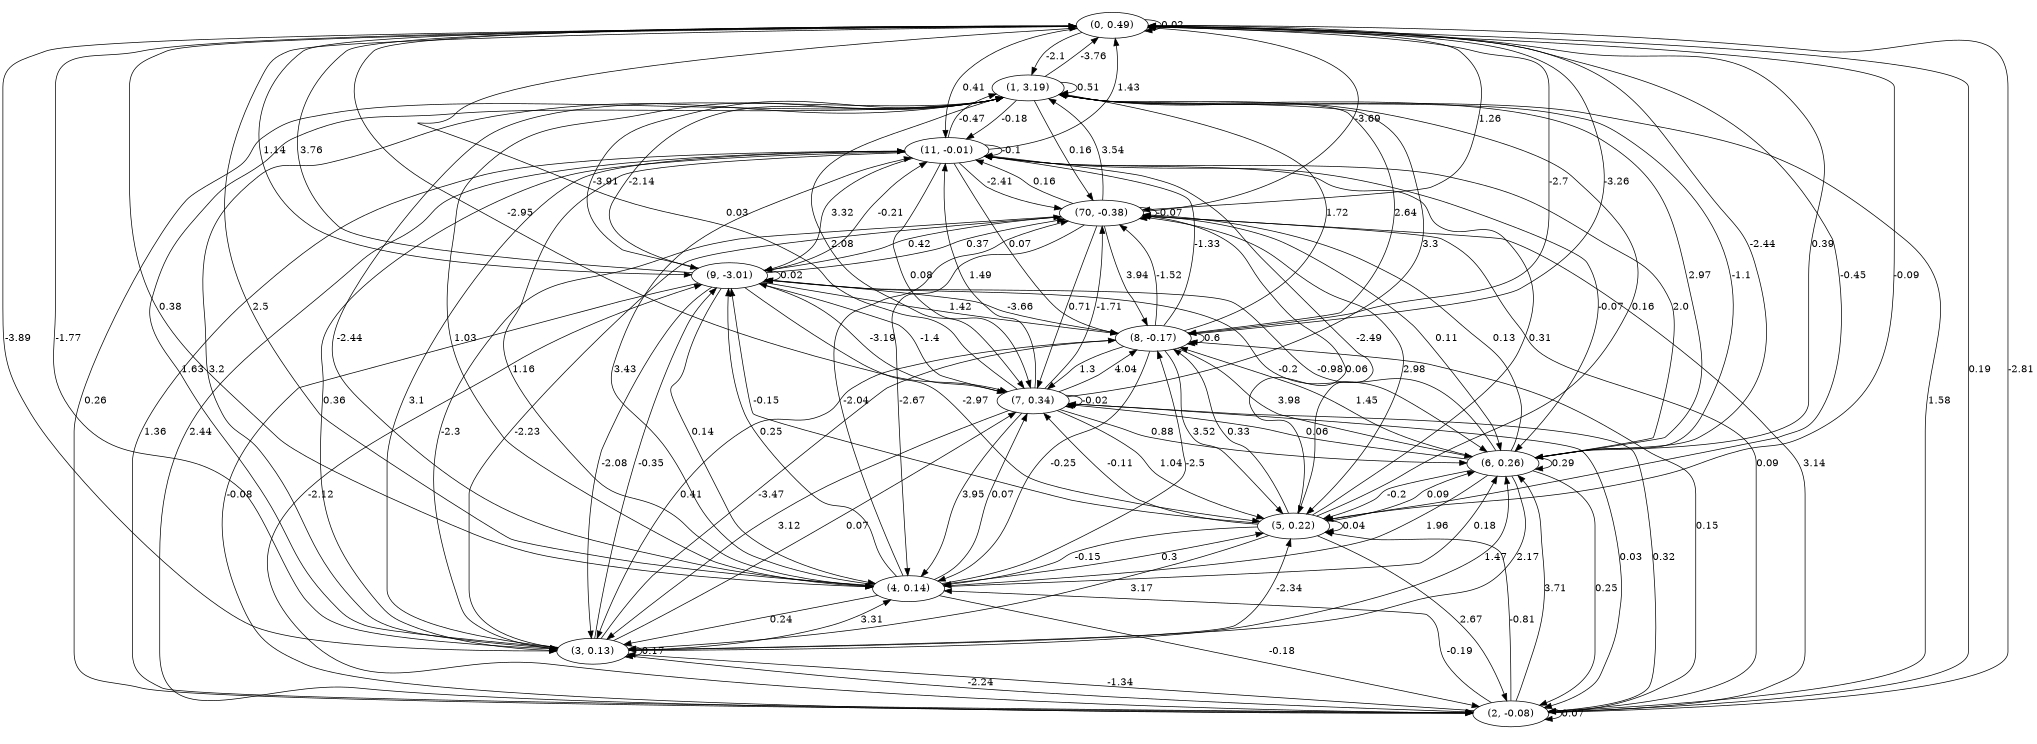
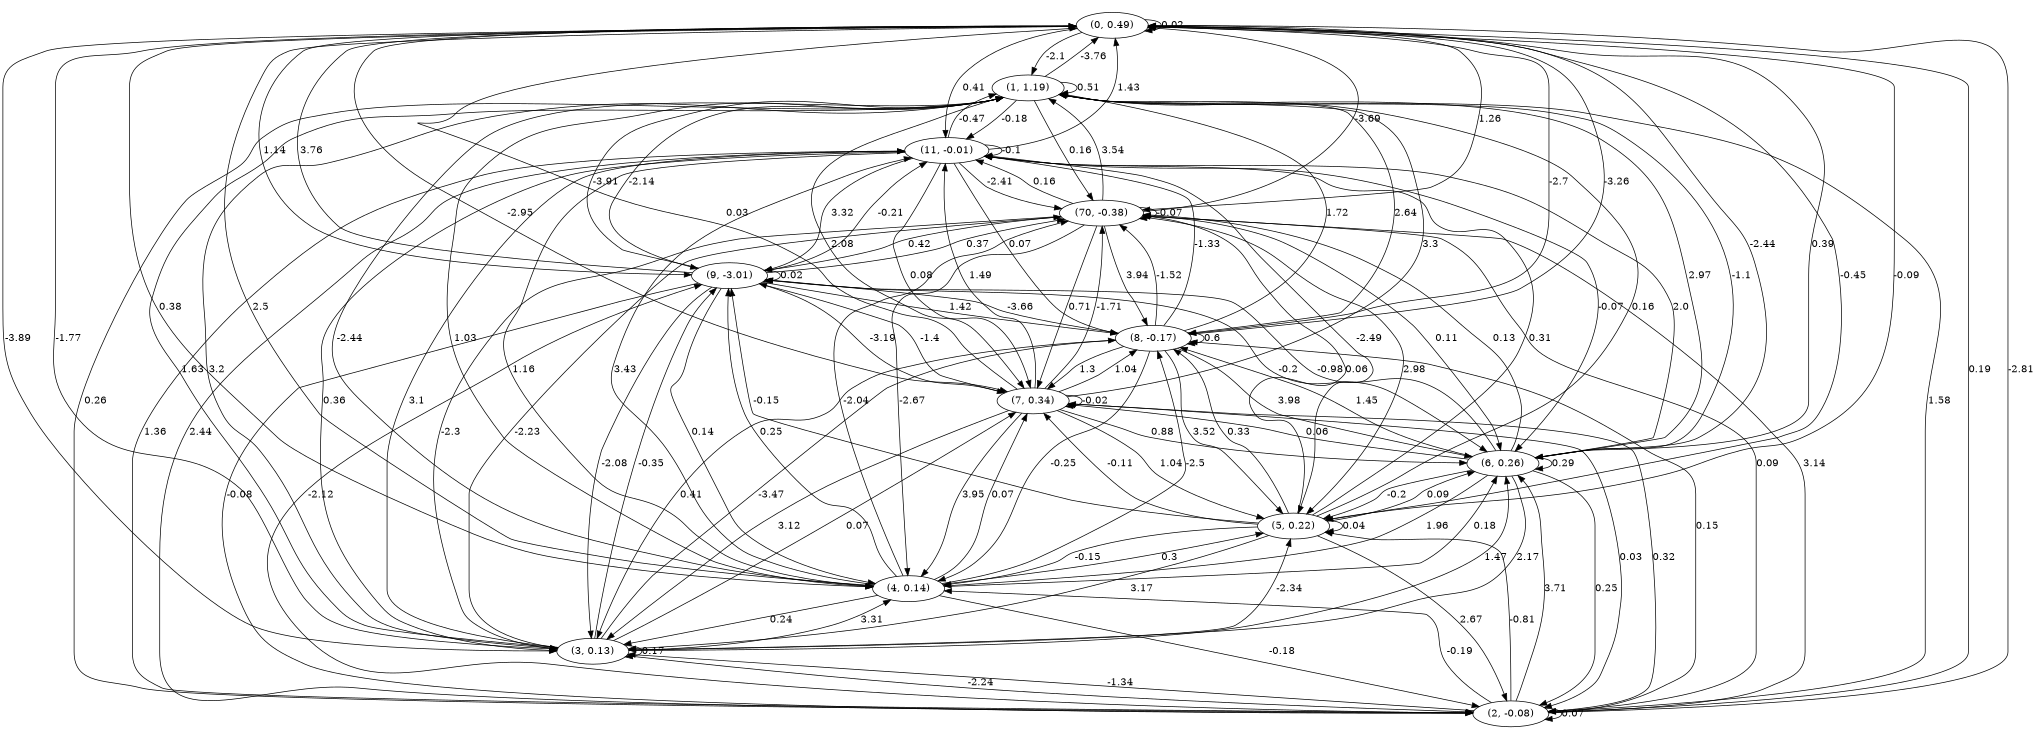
(1028, 88) -> (1028, 88)
(1126, 370) -> (1126, 370)
(985, 438) -> none
